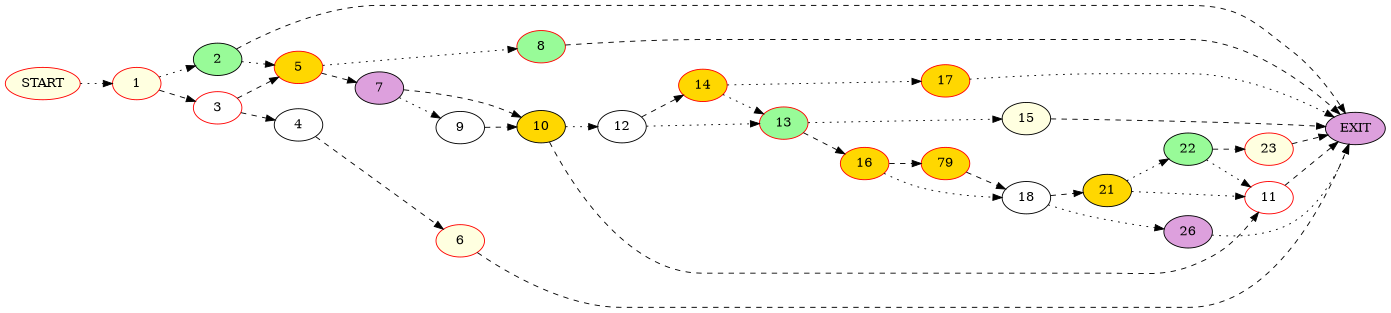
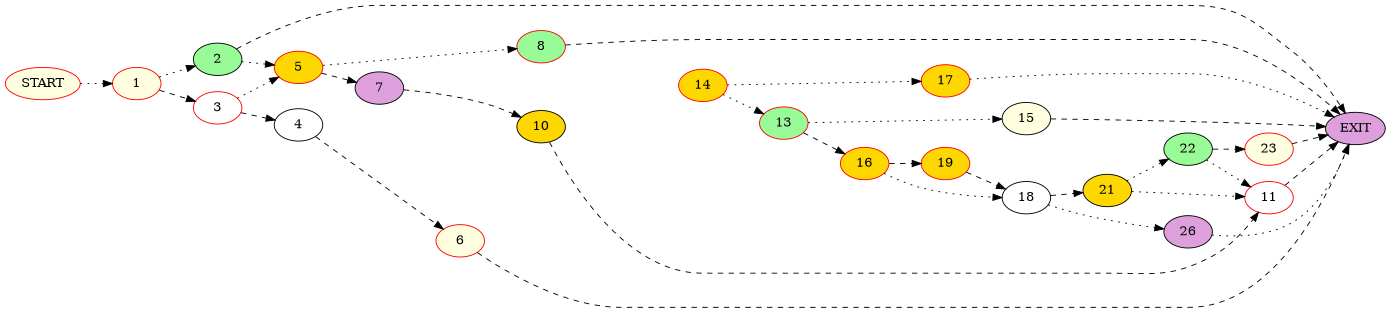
(254, 90) -> (254, 90)
(622, 127) -> none
(460, 128) -> none
(946, 164) -> (946, 164)
